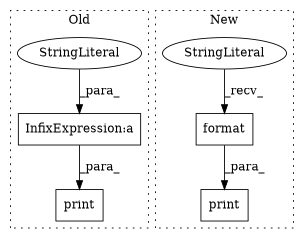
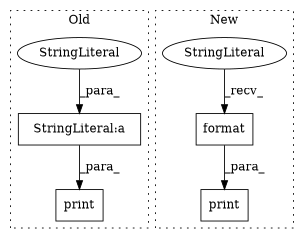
(79, 129) -> (79, 129)
